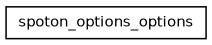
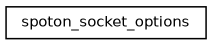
(106, 23) -> (106, 23)
